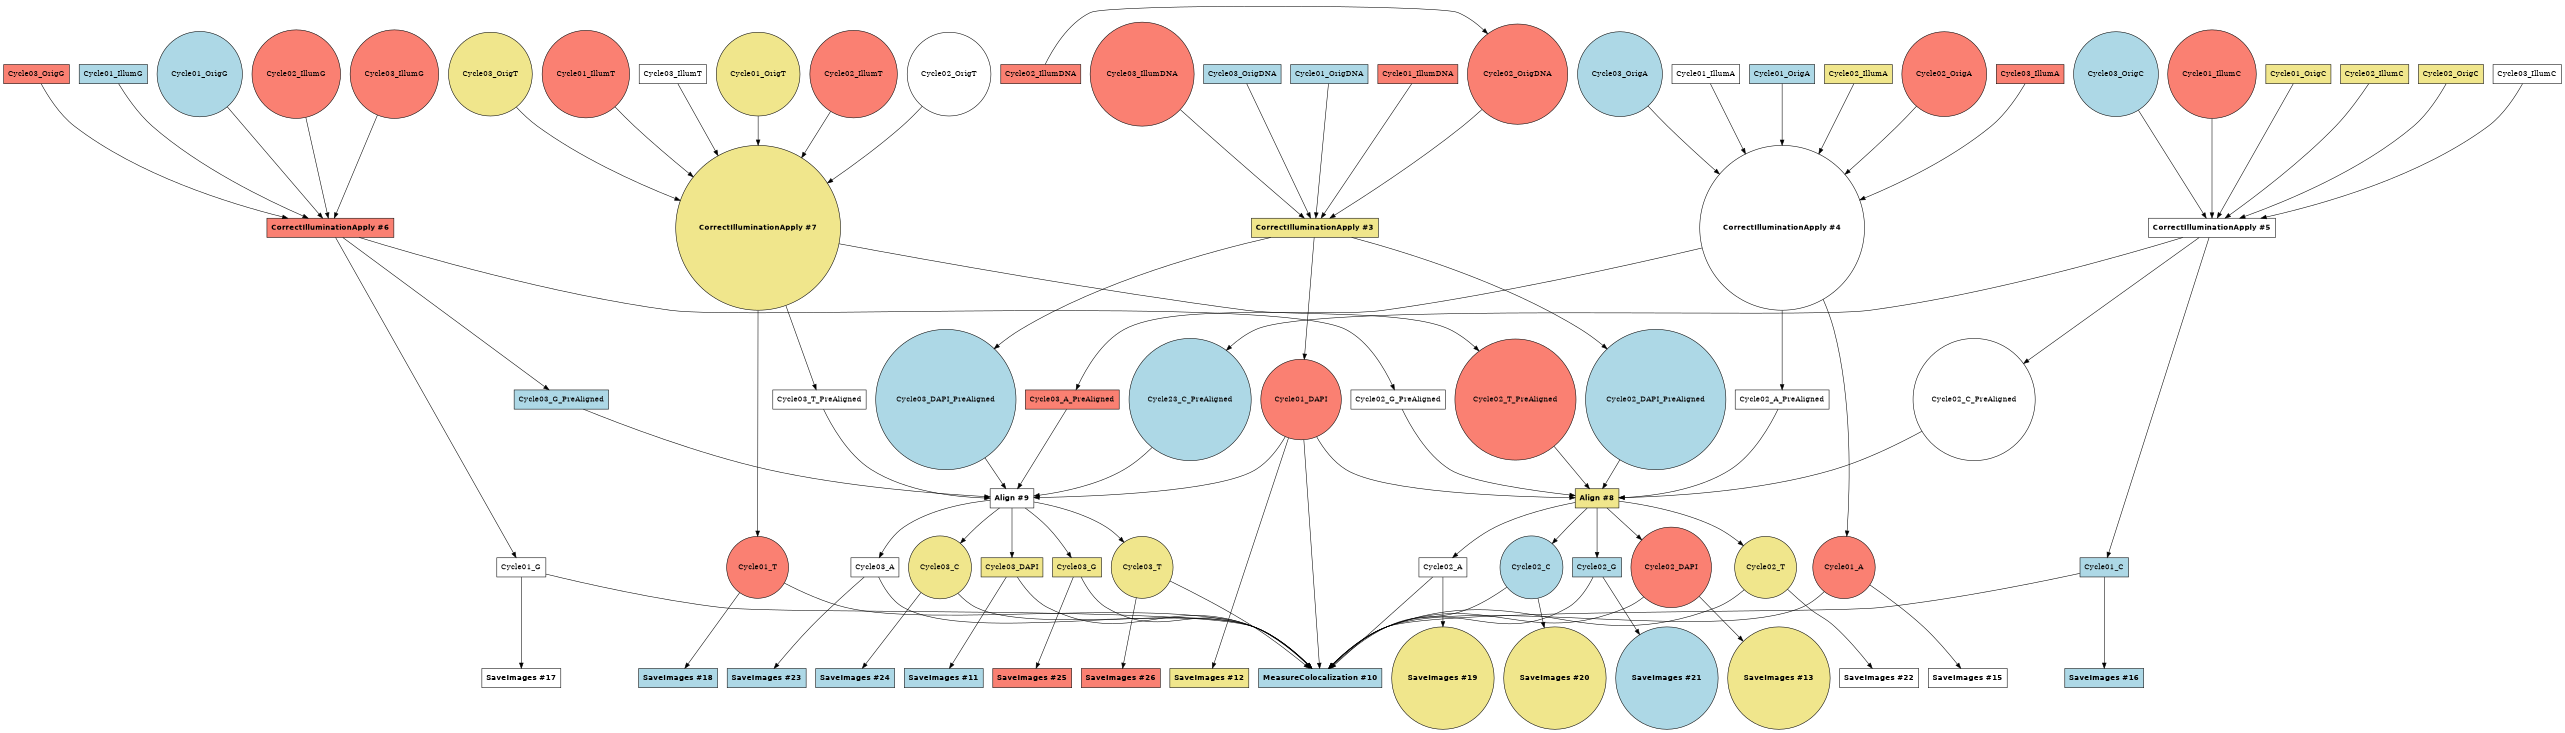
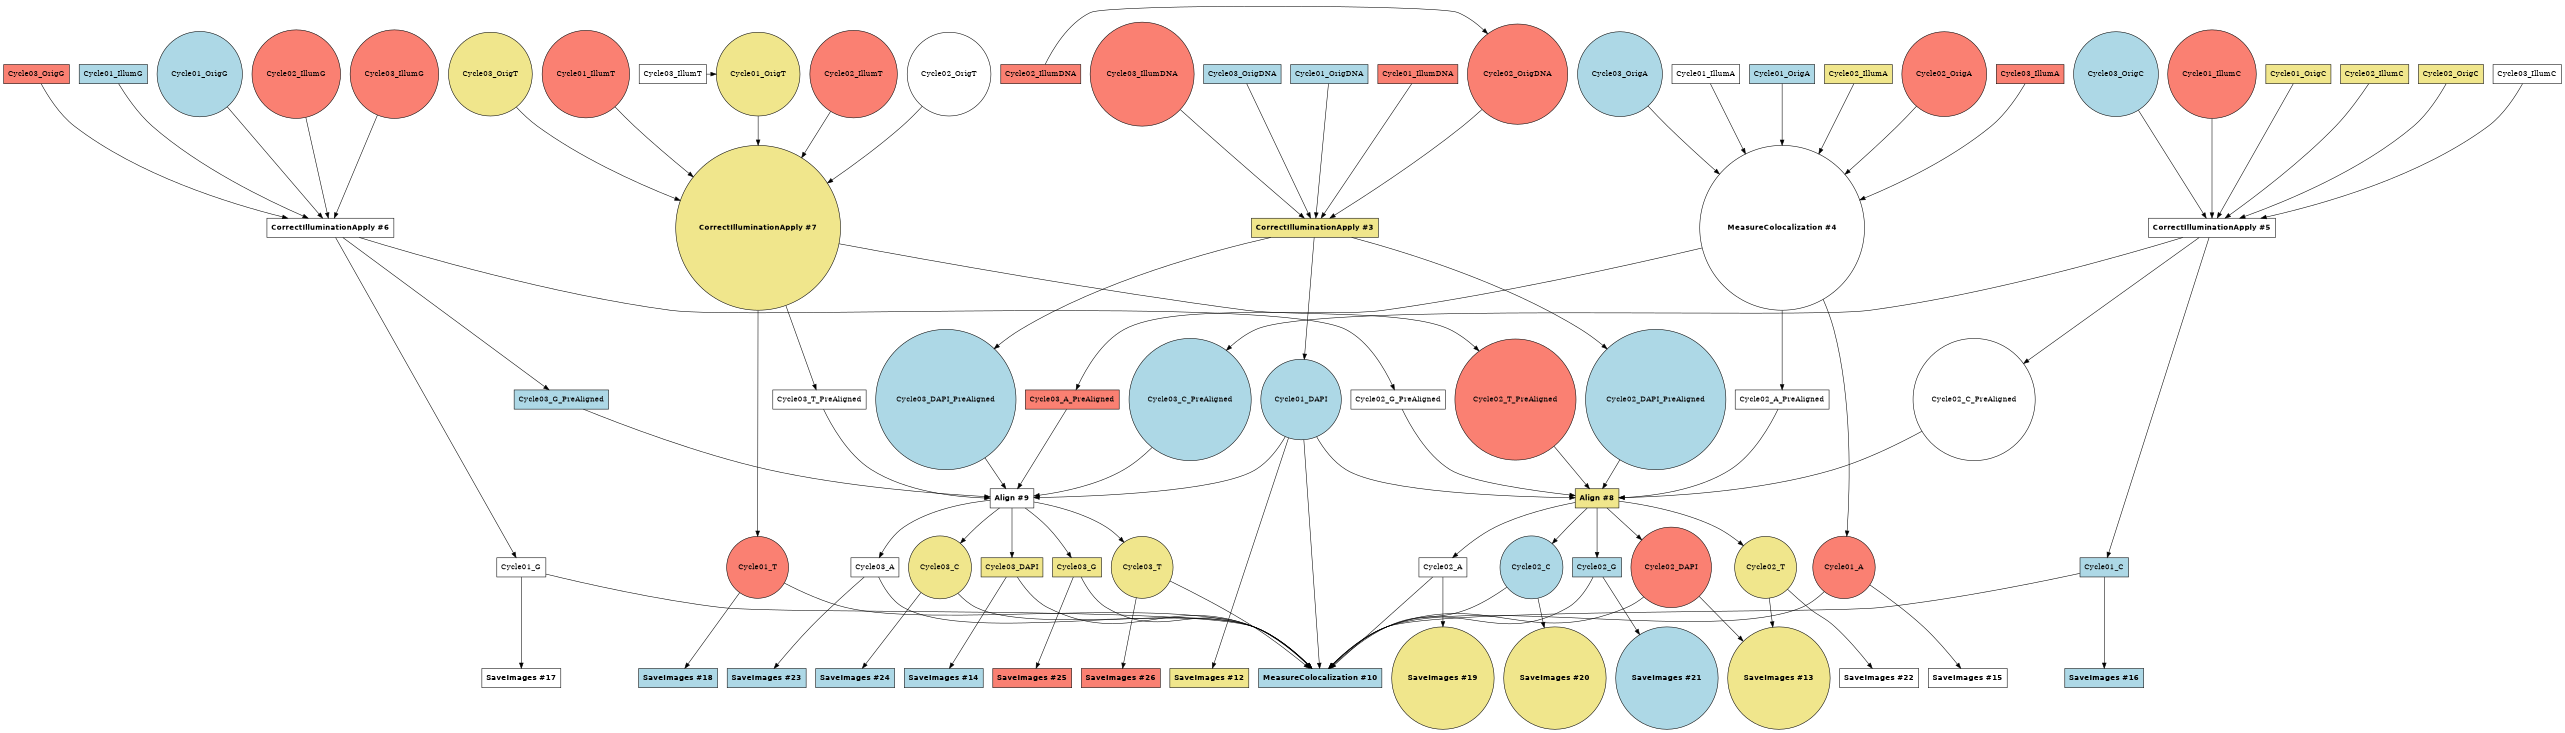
(697, 117) -> (709, 74)
(330, 228) -> (330, 228)
(1782, 228) -> (1782, 228)
(1190, 400) -> (1190, 400)
(1301, 400) -> (1301, 400)
(1514, 612) -> (1770, 607)
(944, 678) -> (944, 678)
